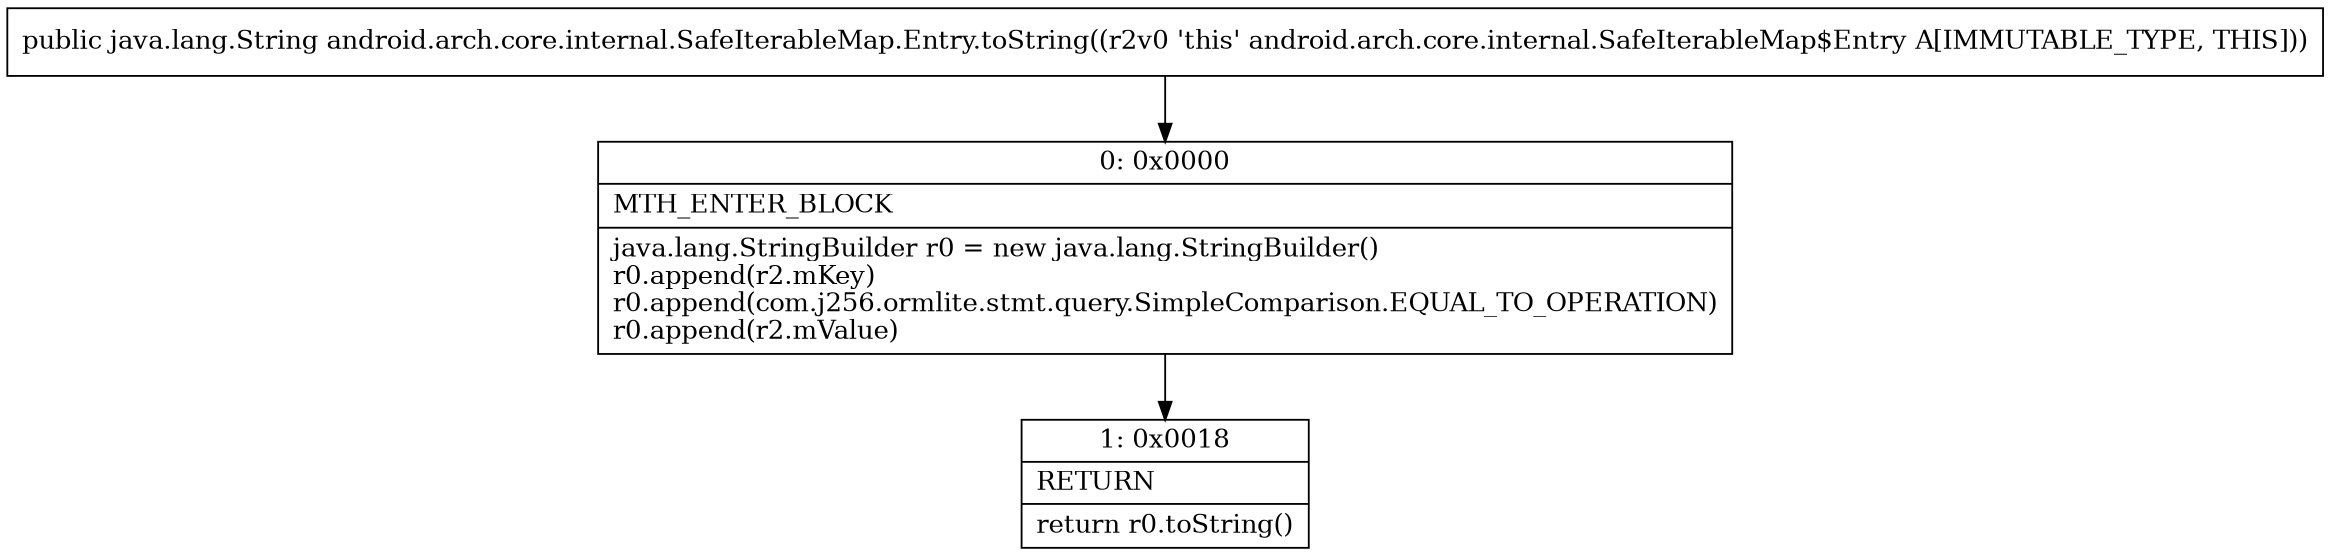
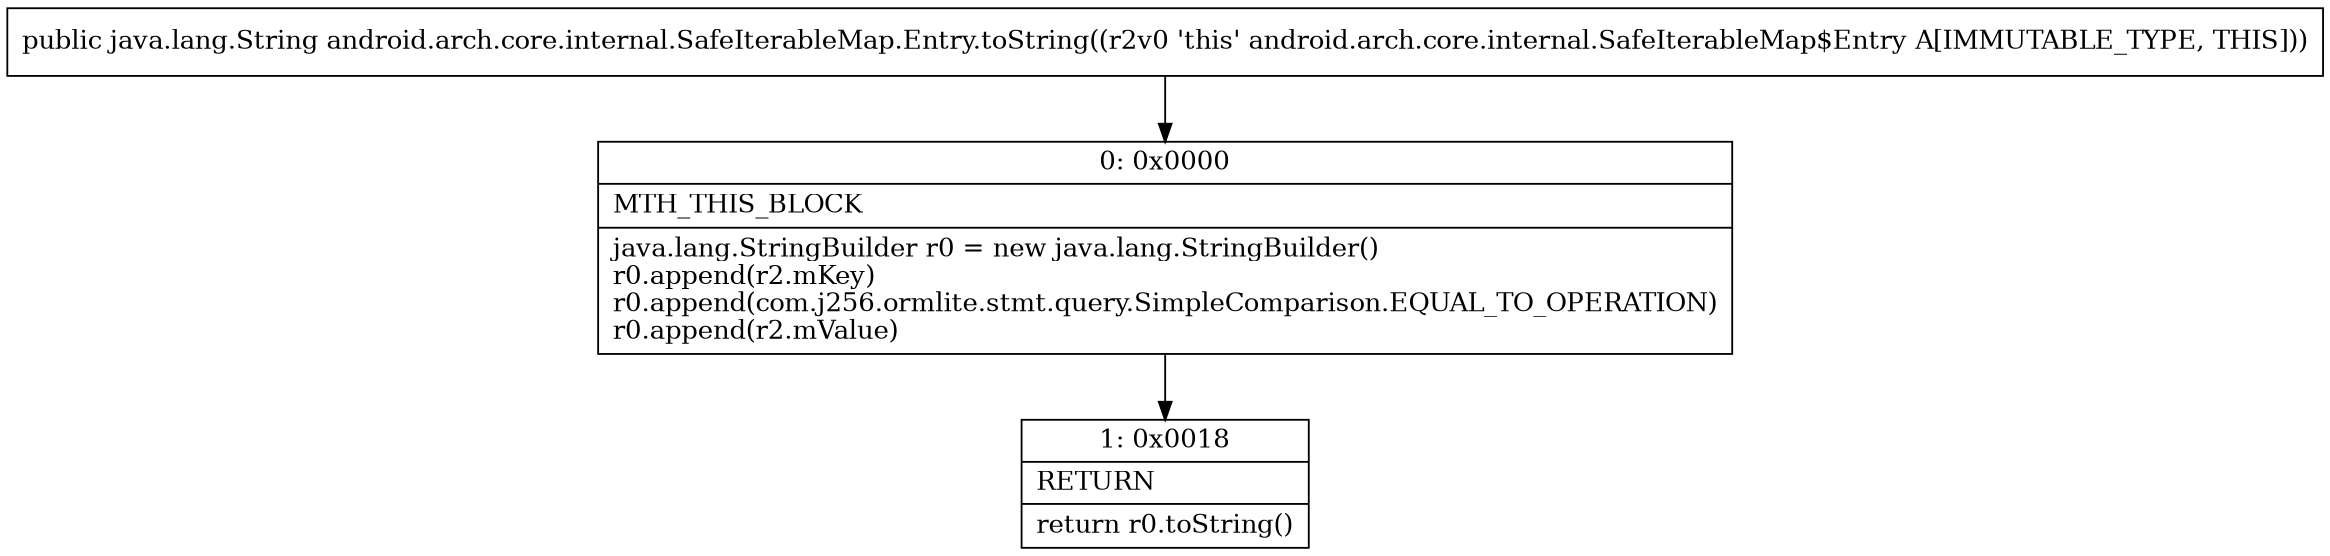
(754, 205) -> (738, 205)
